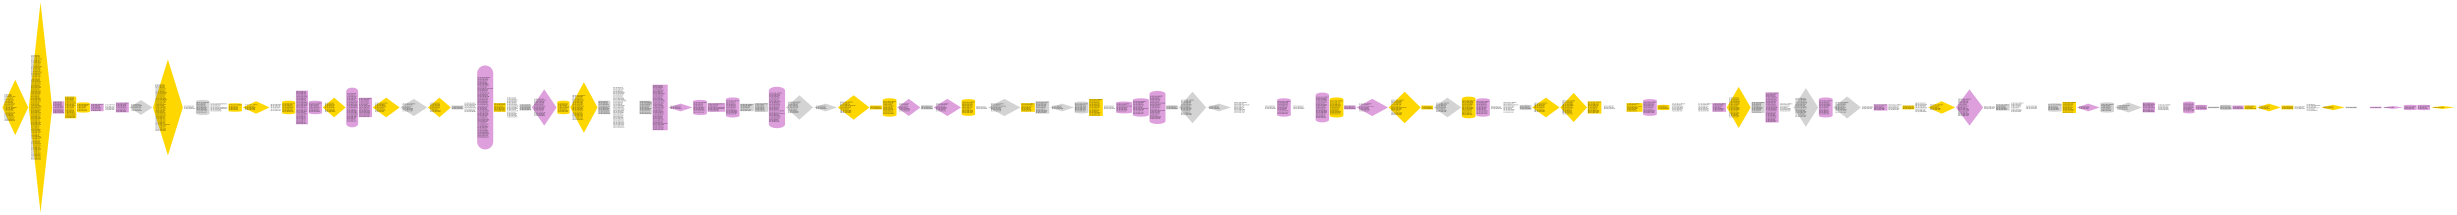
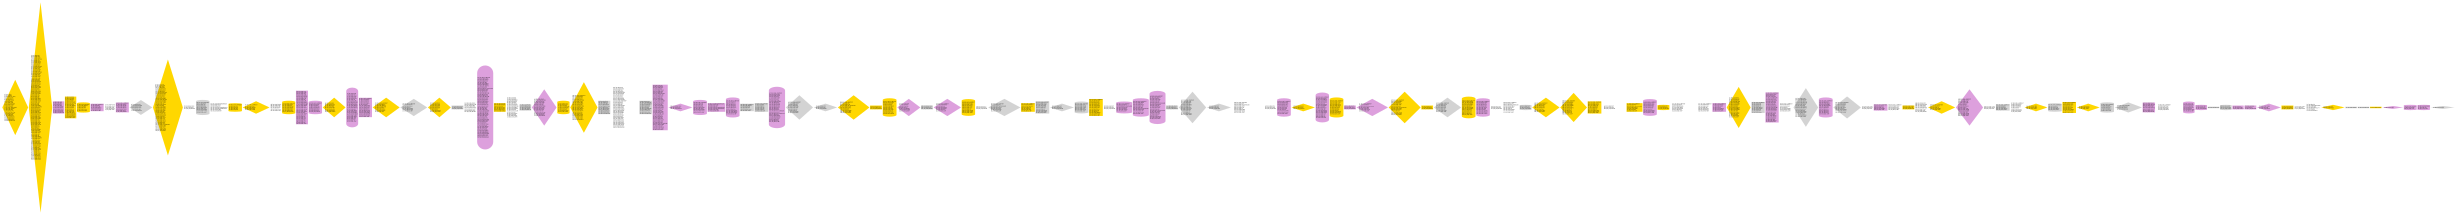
(1303, 107) -> (1303, 107)
(2036, 107) -> (2036, 107)
(2088, 107) -> (2088, 107)
(2250, 107) -> (2250, 107)
(2269, 107) -> (2269, 107)
none -> (2363, 107)
(2376, 107) -> (2376, 107)
(2443, 107) -> (2443, 107)
